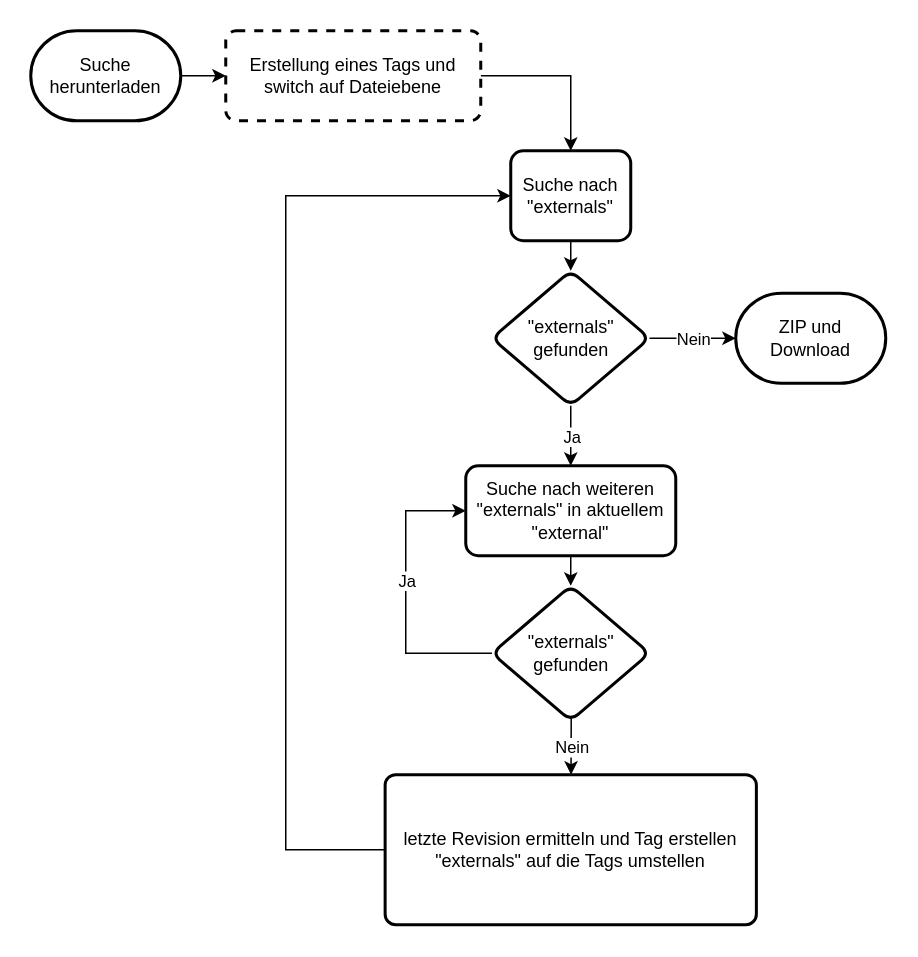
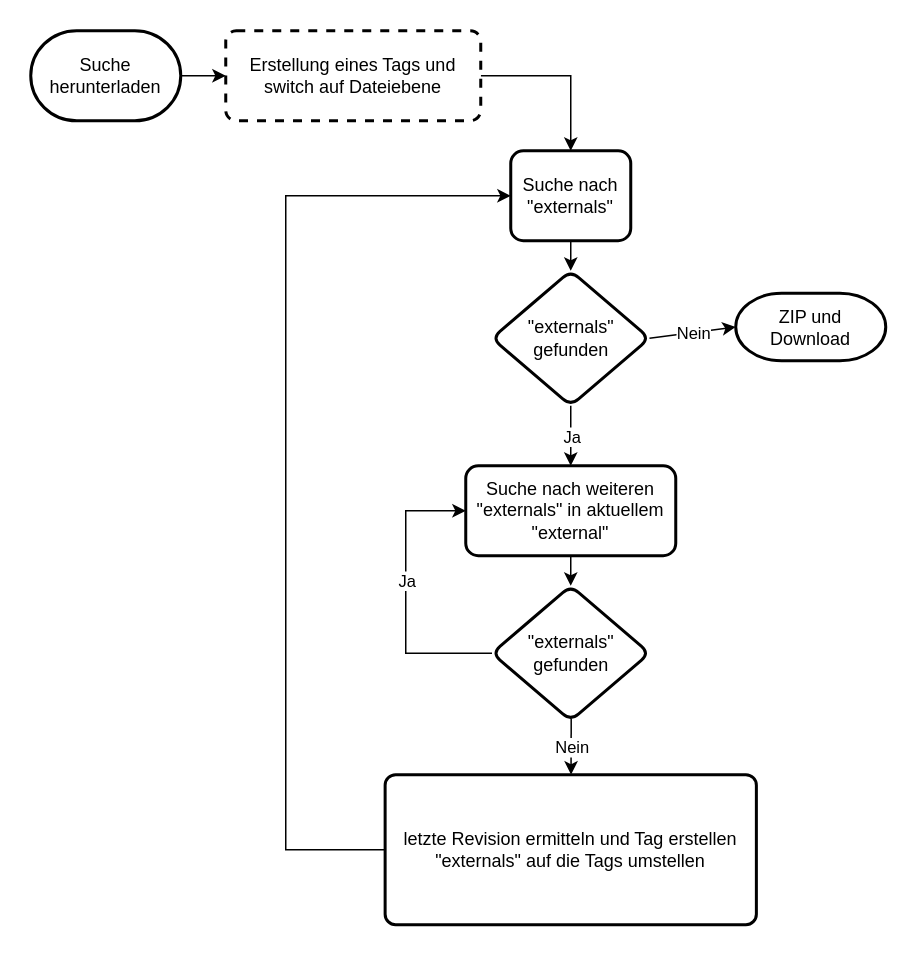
(811, 338) -> (811, 327)
